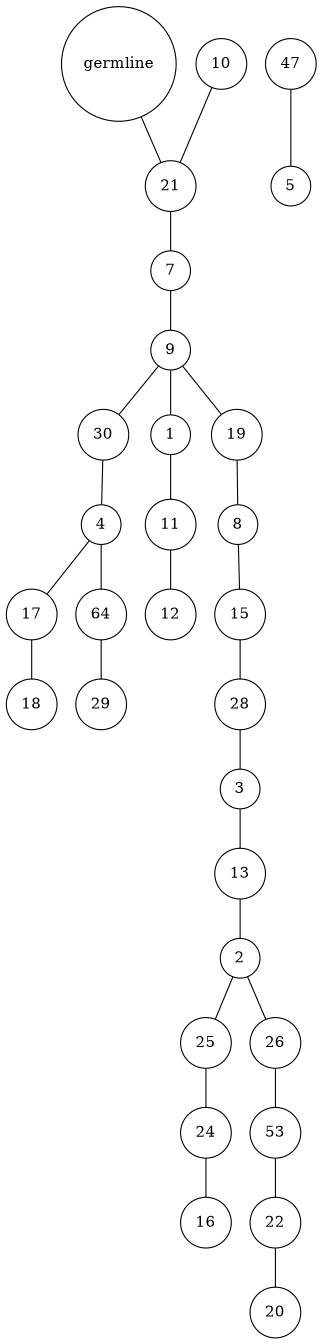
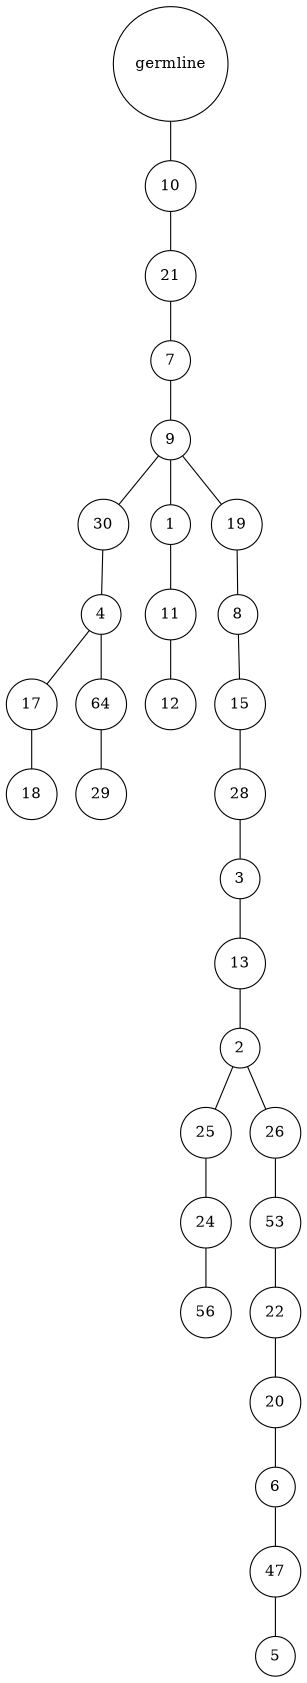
(151, 140) -> (171, 141)
(206, 1223) -> (206, 1312)
none -> (275, 1487)
